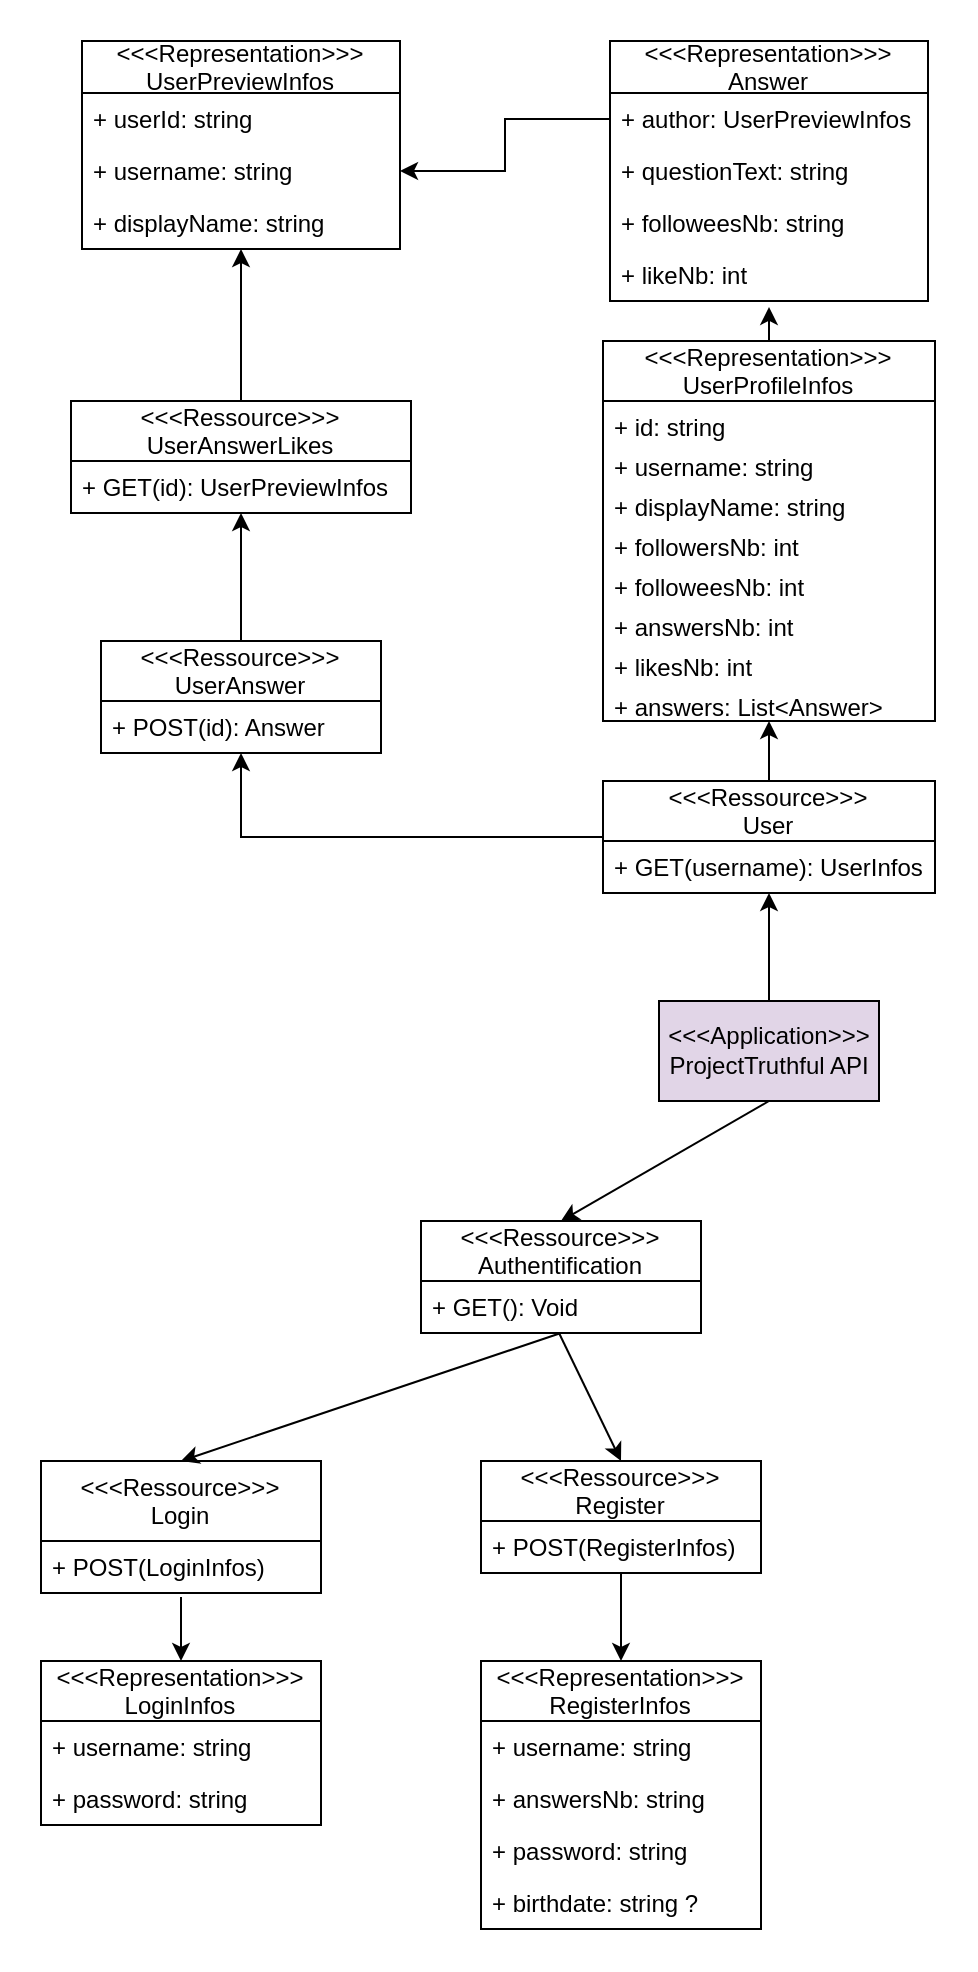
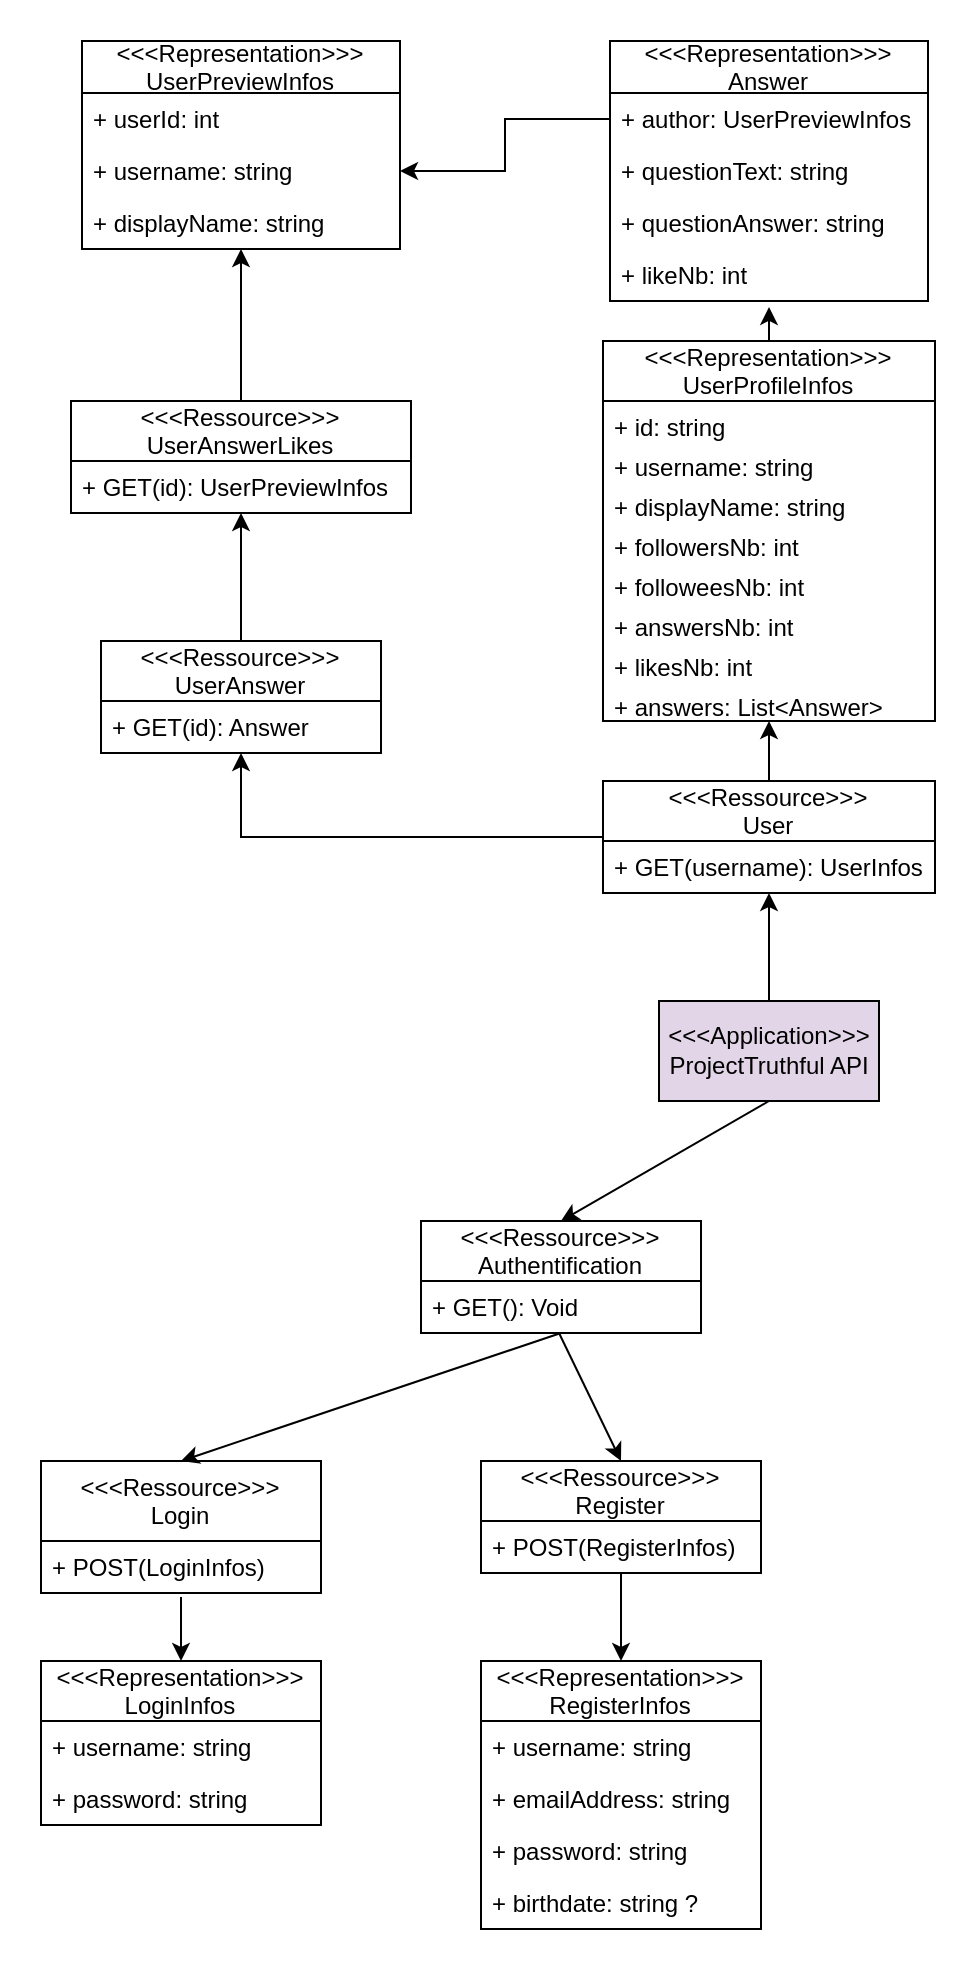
(188, 120) -> (168, 120)
(743, 224) -> (767, 224)
(220, 728) -> (214, 728)
(607, 1800) -> (621, 1800)
